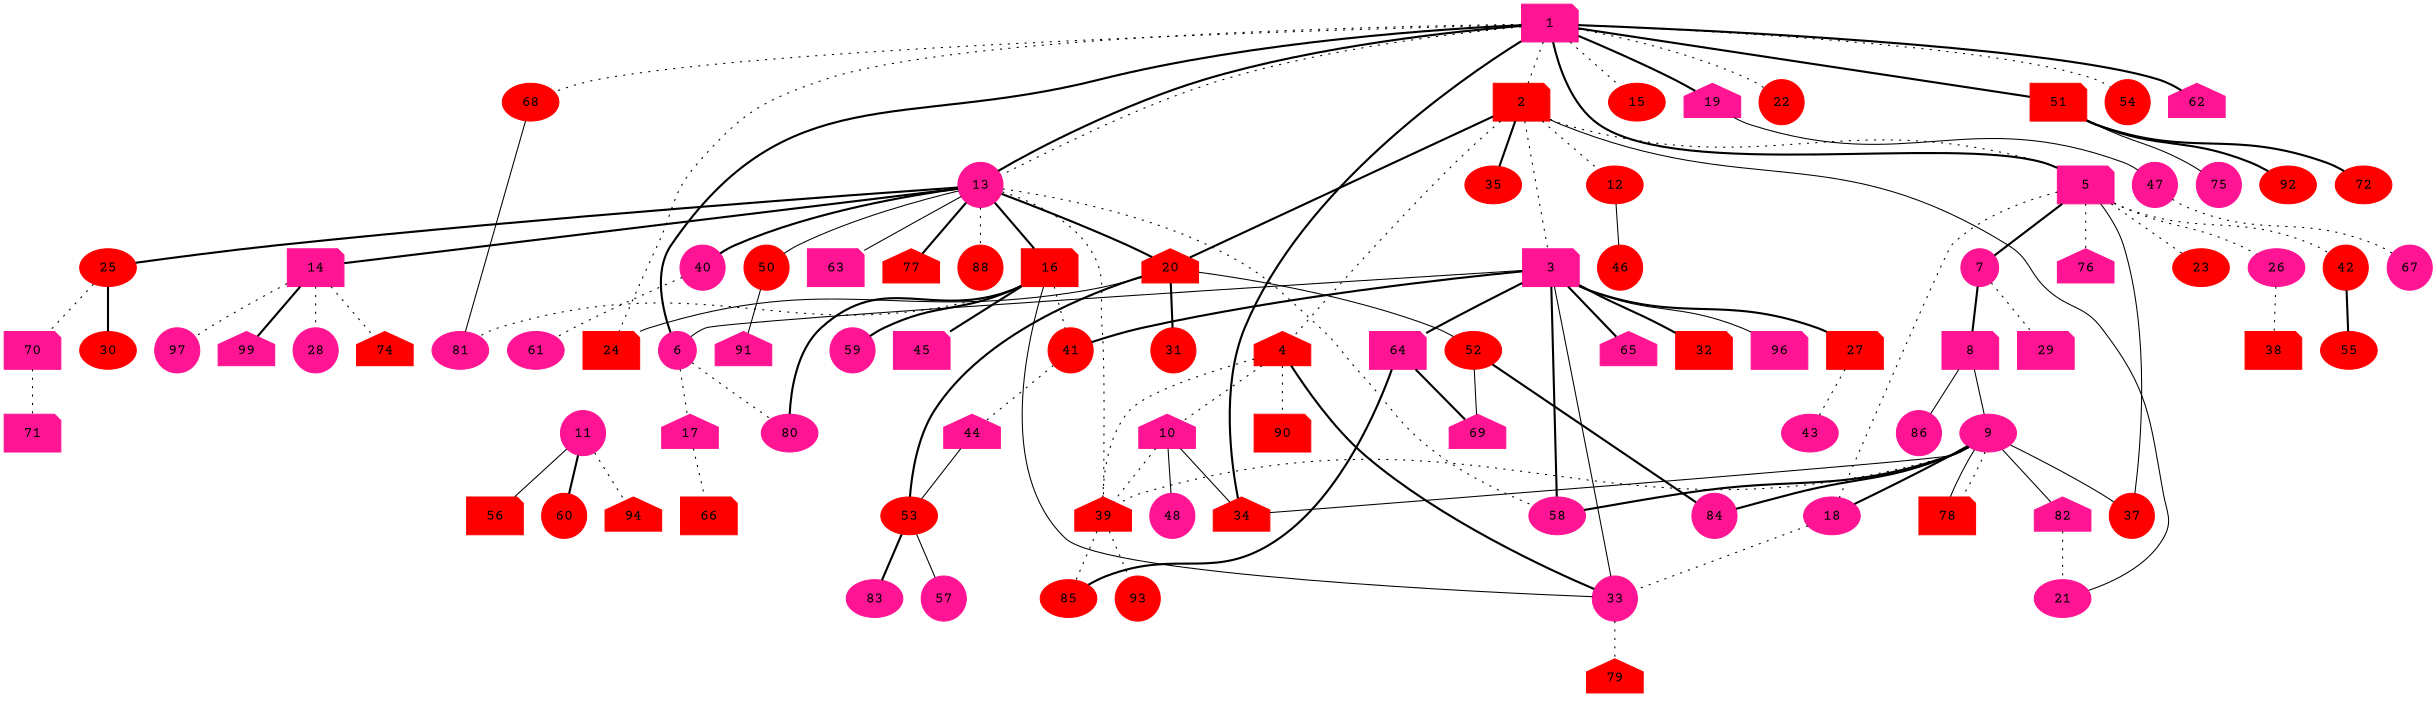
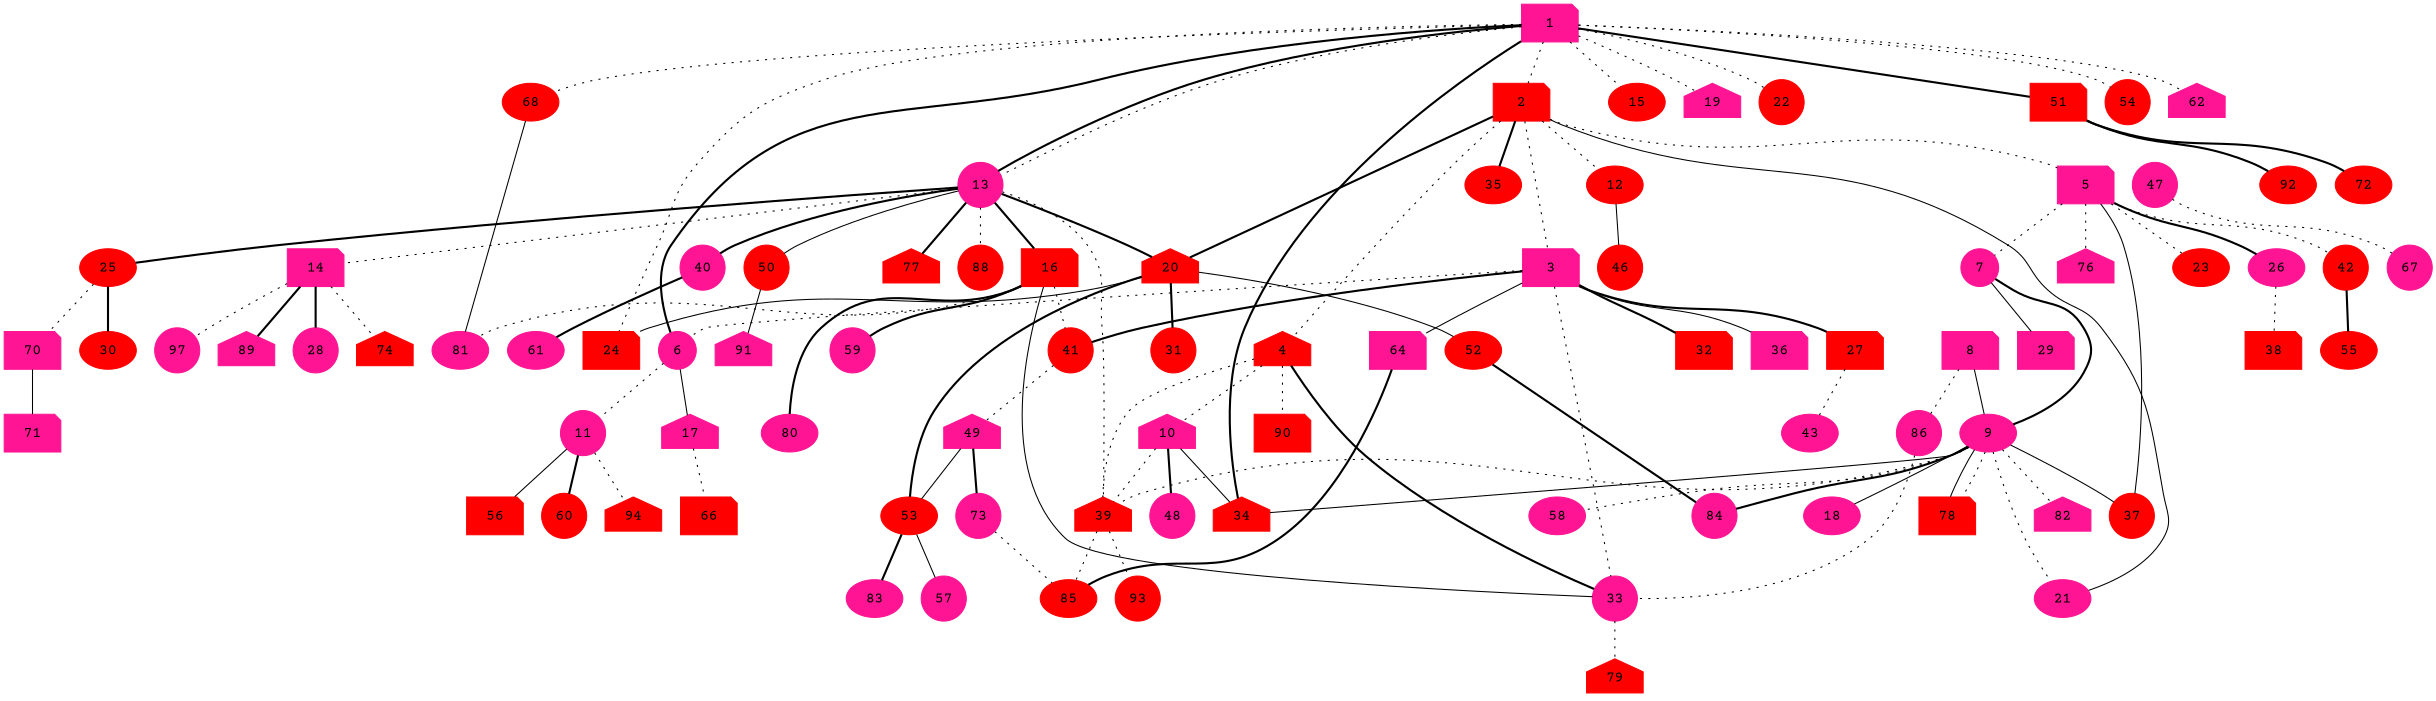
(2019, 55) -> (2019, 55)
(1638, 62) -> (1638, 62)
(1967, 139) -> none
(1779, 154) -> none
(2219, 185) -> none
(651, 226) -> (651, 226)
(2028, 230) -> (2028, 230)
(2197, 230) -> (2197, 230)
(836, 268) -> none
(1282, 293) -> none
(1126, 296) -> (1126, 296)
(316, 307) -> (316, 307)
(2011, 307) -> (2011, 307)
(1474, 308) -> (1474, 308)
(1975, 309) -> (2090, 343)
(603, 313) -> (603, 313)
(1919, 316) -> none
(246, 350) -> (246, 350)
(922, 350) -> none
(1628, 350) -> none
(1779, 350) -> (1779, 350)
(731, 391) -> (632, 390)
(1945, 391) -> (1945, 391)
(33, 392) -> (33, 392)
(684, 392) -> (684, 392)
(1554, 392) -> none
(972, 433) -> (972, 433)
(1477, 433) -> none
(1584, 439) -> (1584, 439)
(1170, 471) -> (1170, 471)
(1911, 476) -> (1897, 483)
(2027, 476) -> (2027, 476)
(1778, 484) -> (1778, 484)
none -> (978, 516)
(2063, 555) -> (2016, 519)
(1722, 558) -> (1805, 574)
